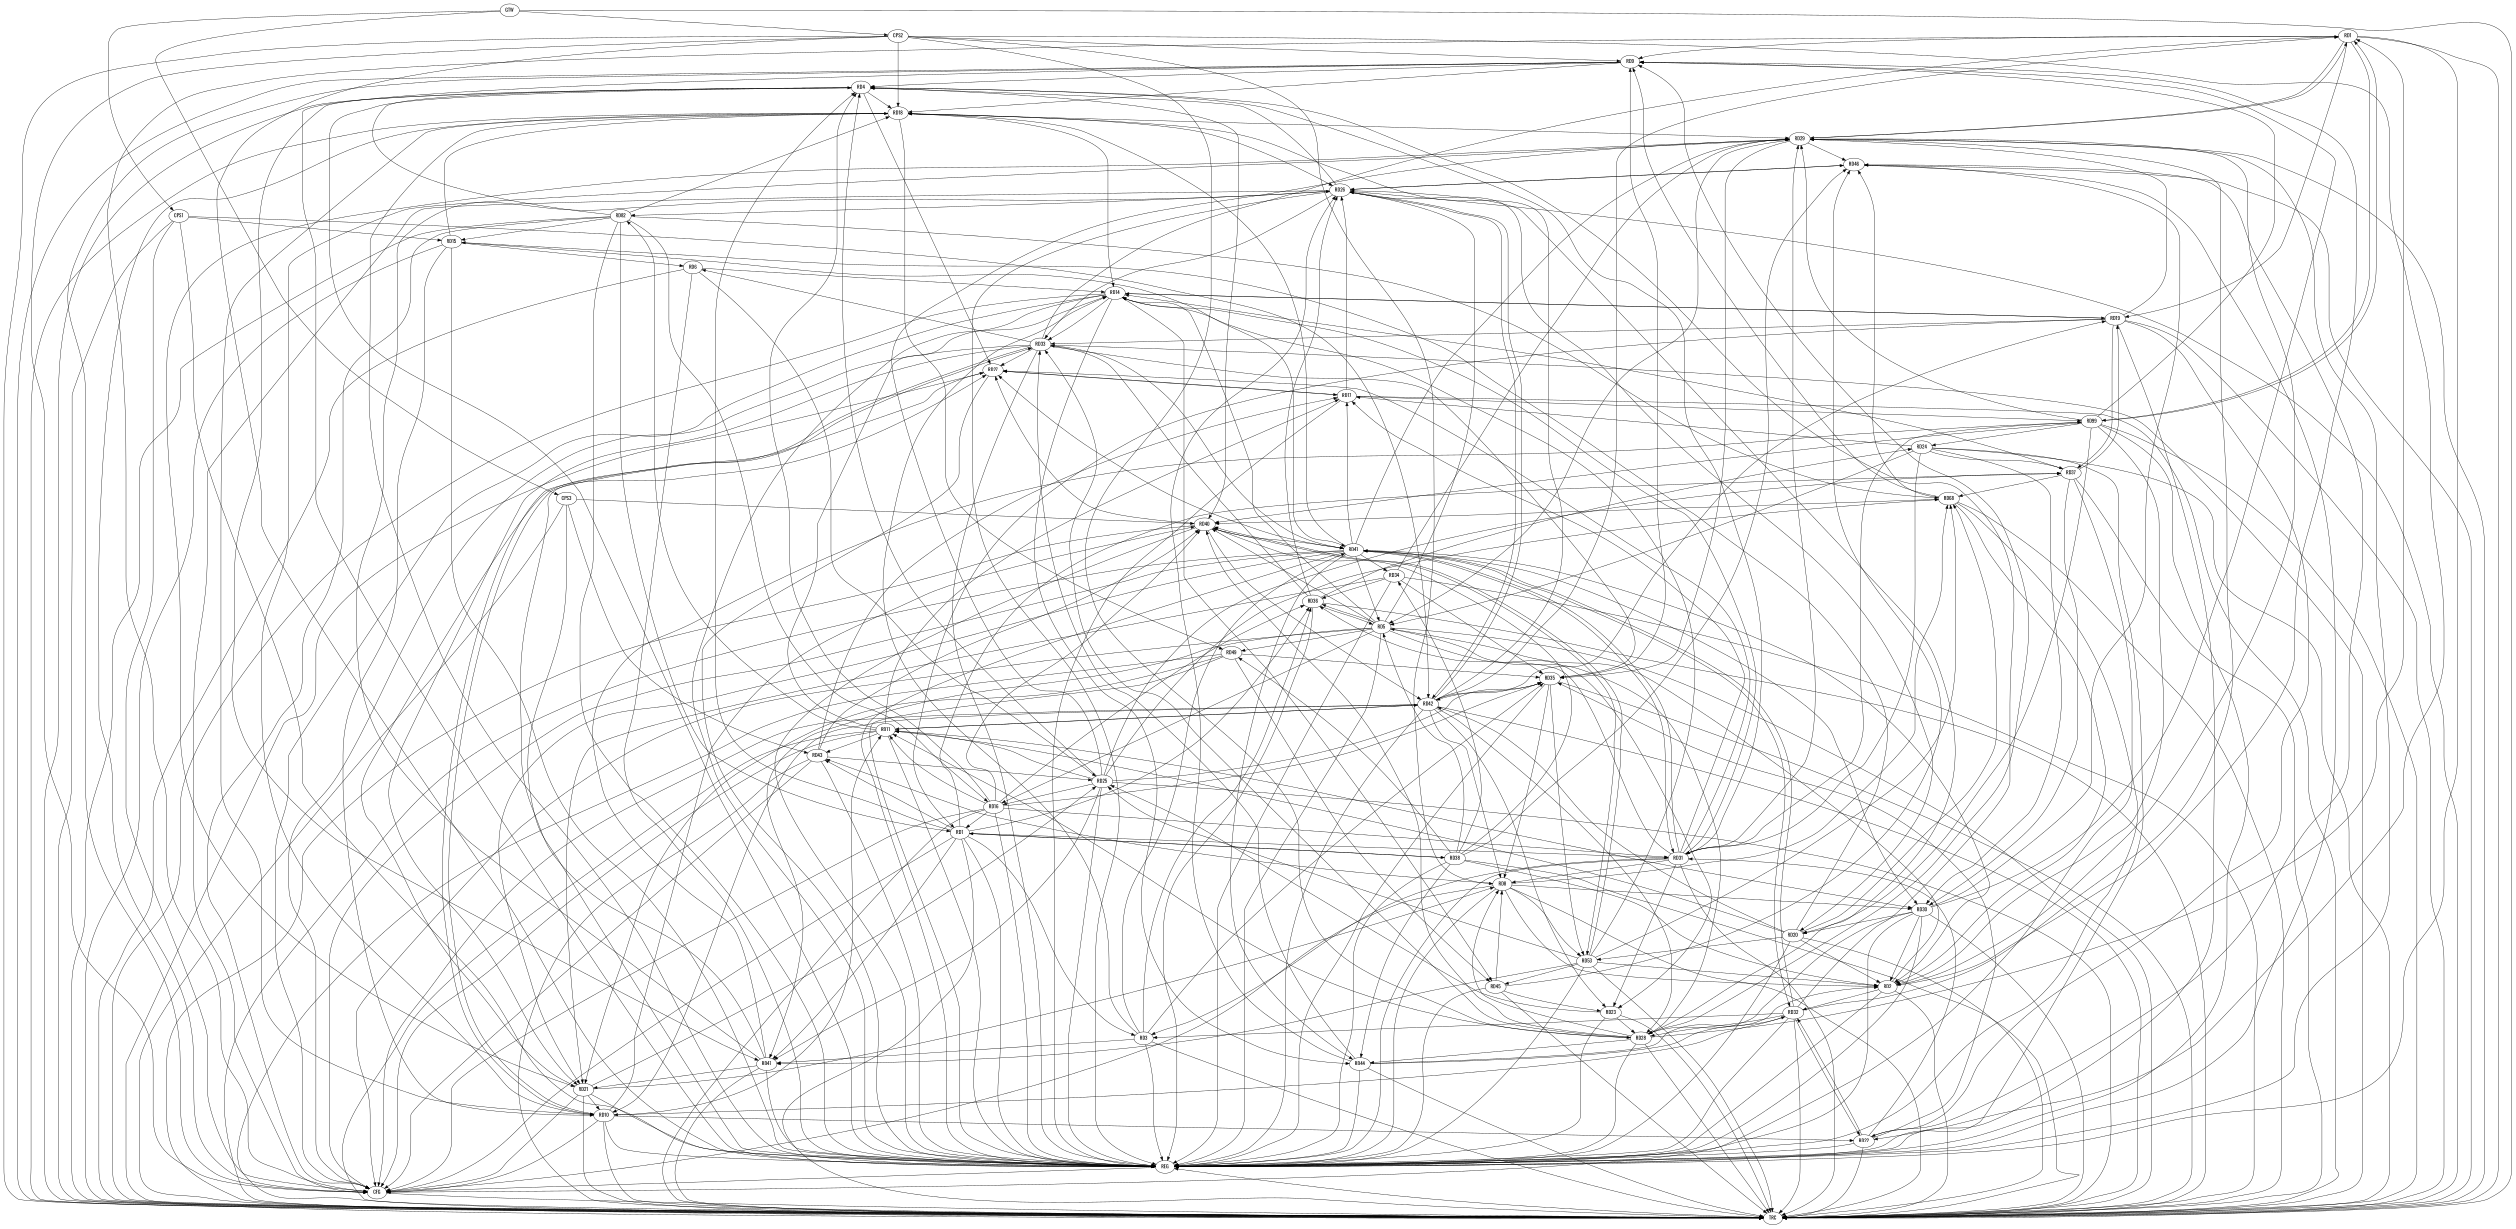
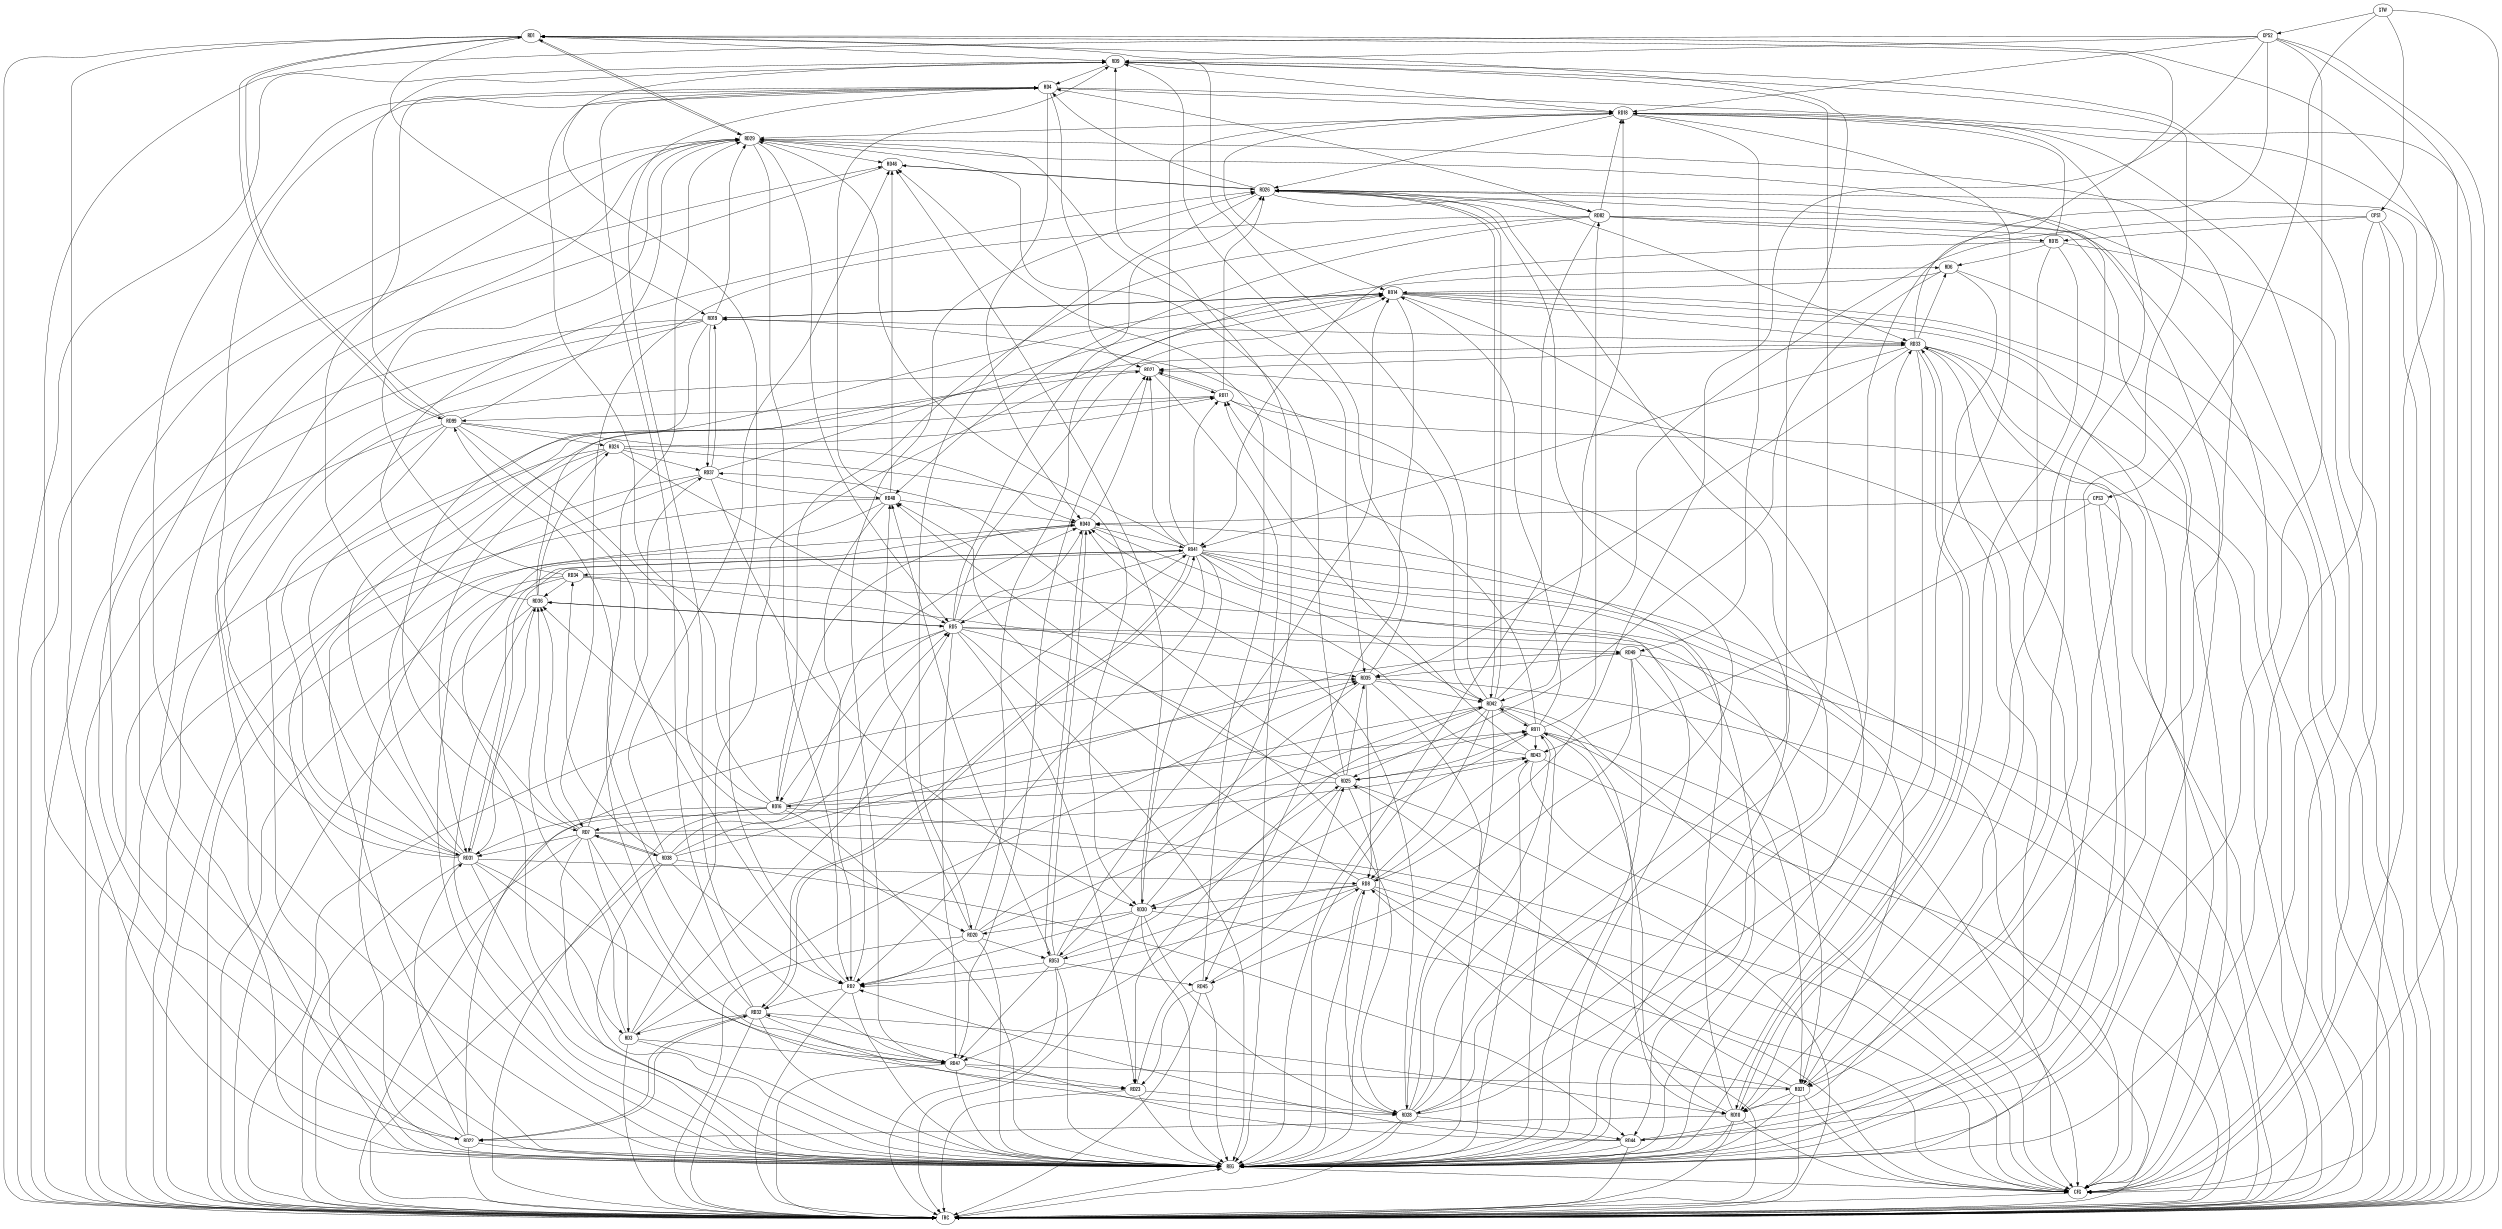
(1364, 318) -> (1256, 309)
(867, 478) -> none
(1949, 499) -> (890, 499)
(2471, 793) -> none
none -> (1059, 1079)
